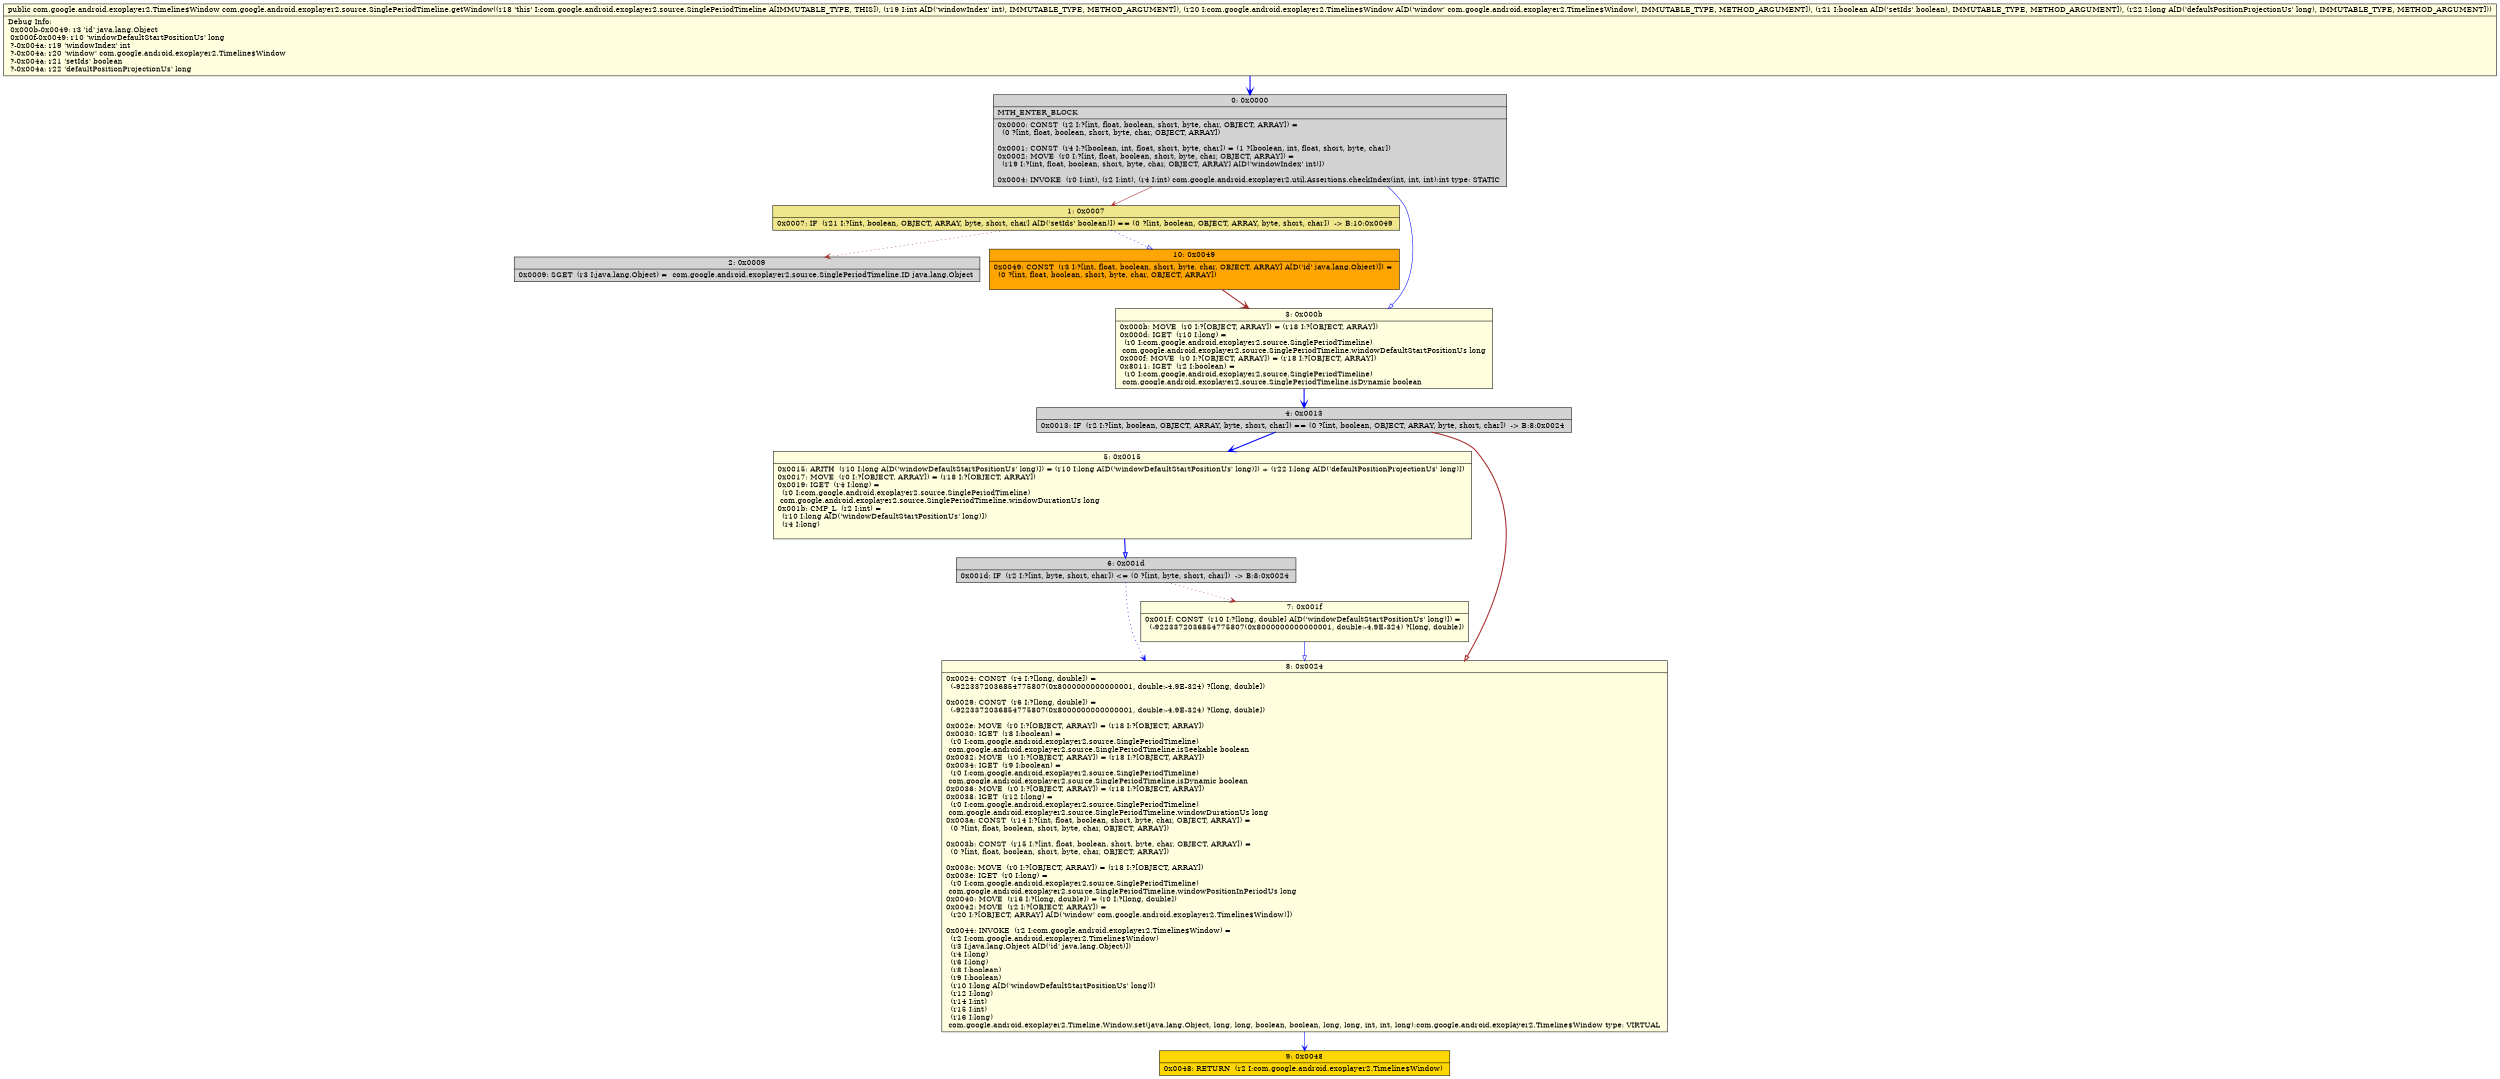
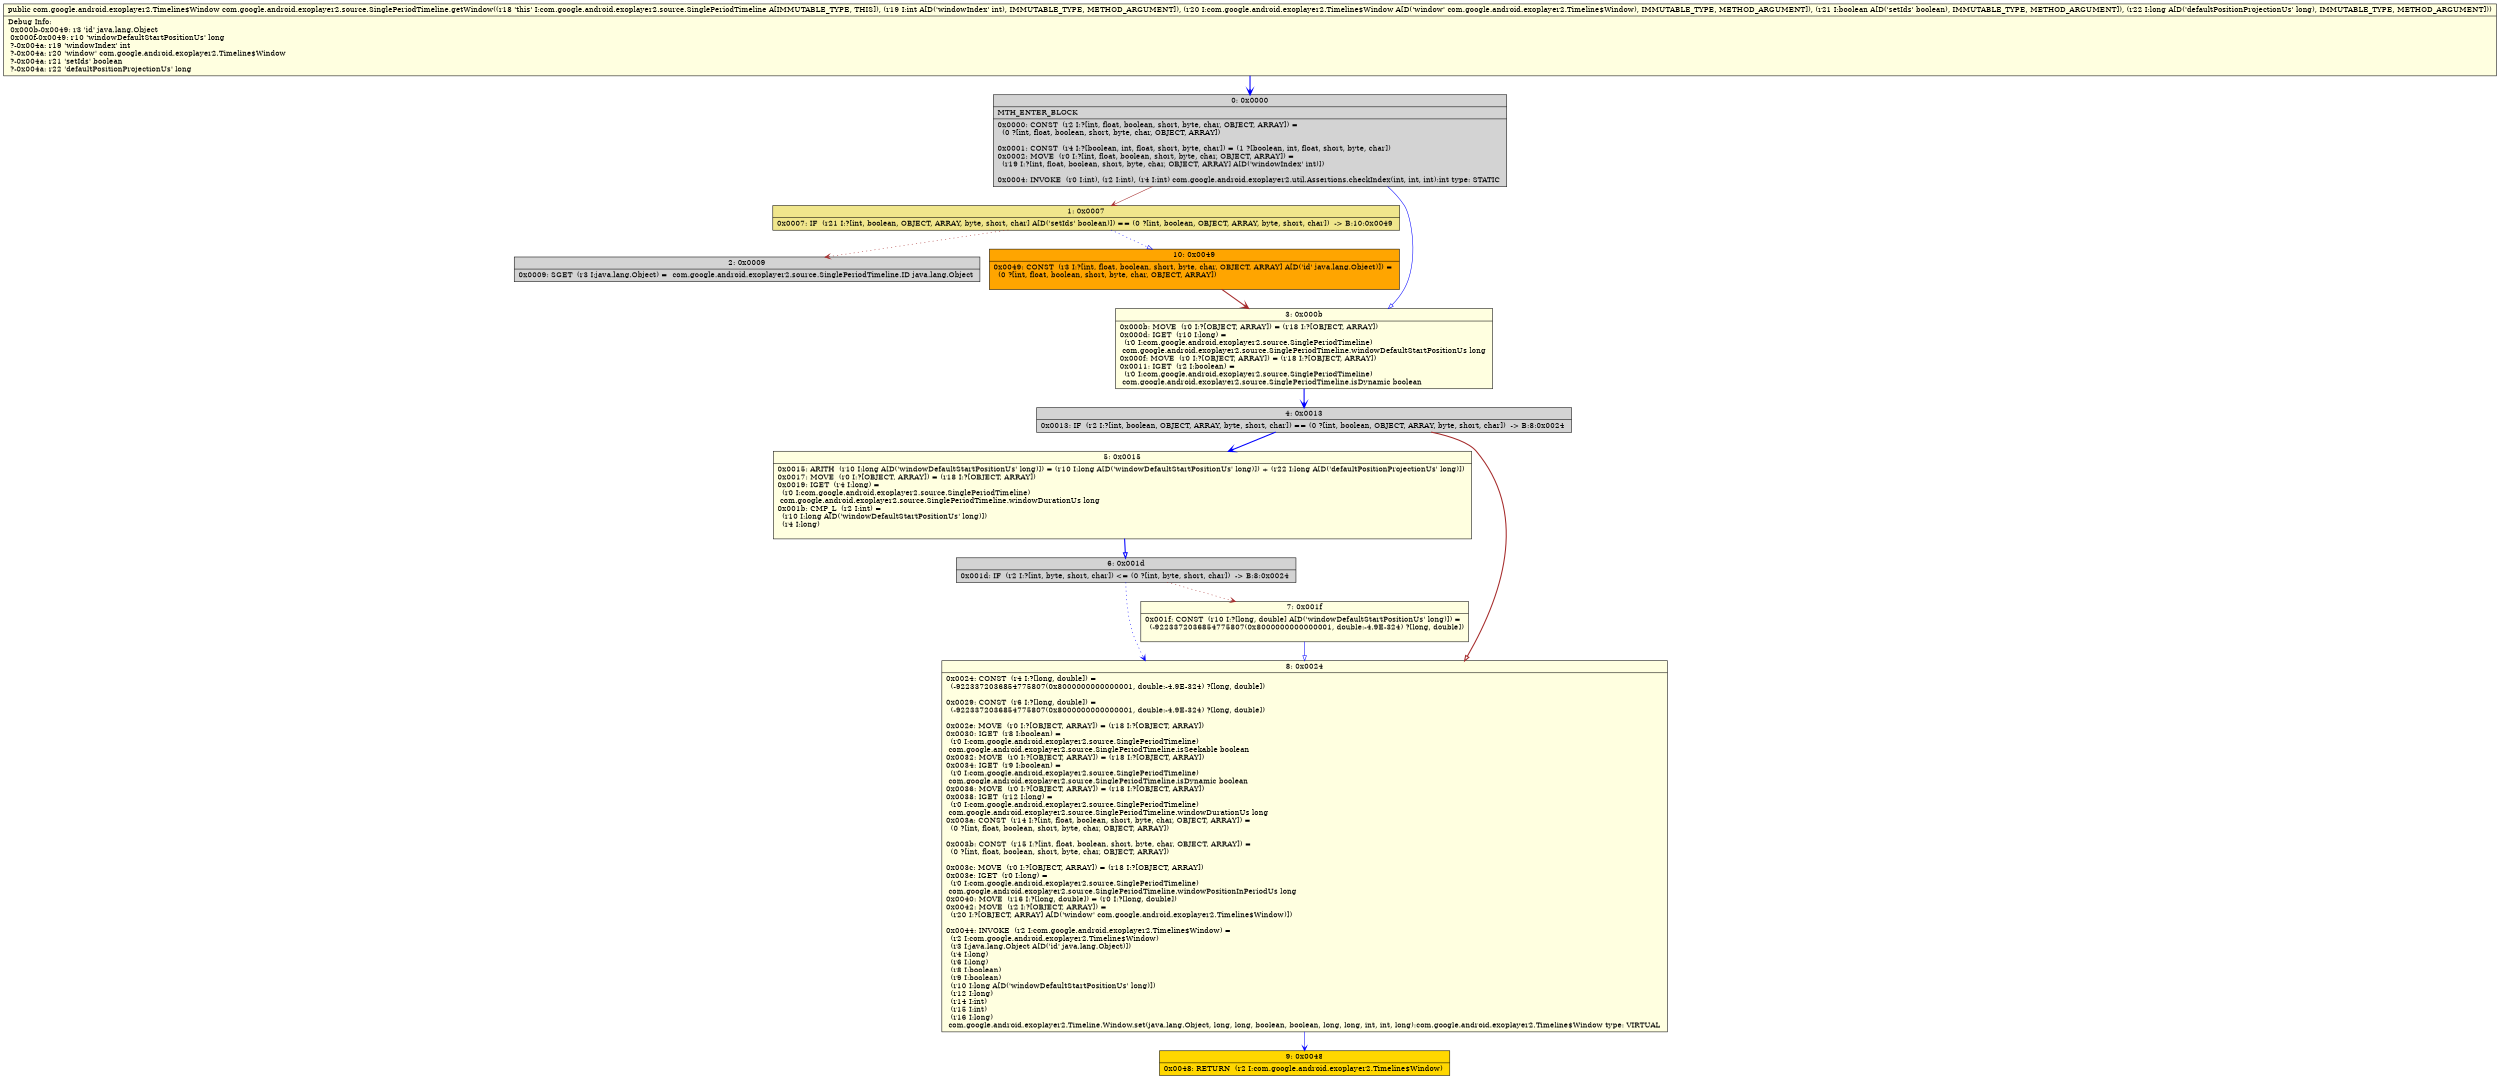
(1179, 366) -> (1179, 366)
